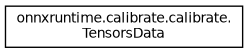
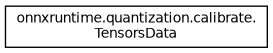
(124, 27) -> (136, 27)
